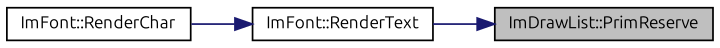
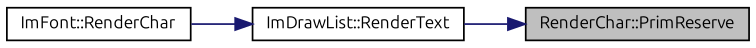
(343, 24) -> (358, 24)
(604, 24) -> (637, 24)
